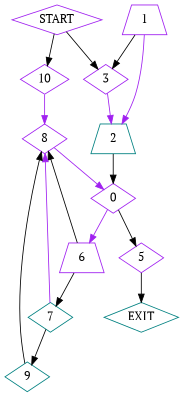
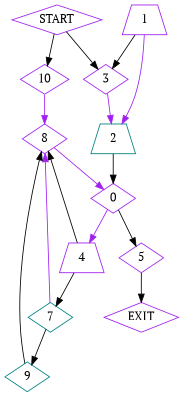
(82, 258) -> (82, 258)
(141, 317) -> (141, 317)
